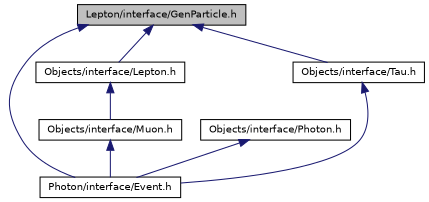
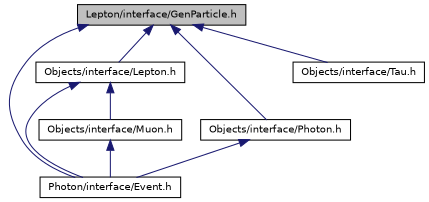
none -> (222, 76)
(298, 167) -> (26, 133)
